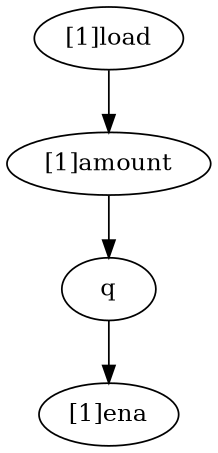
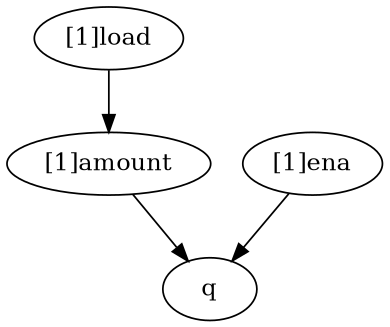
(109, 343) -> (266, 221)
